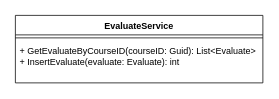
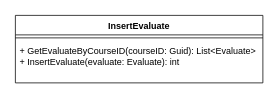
(139, 26) -> (139, 26)
